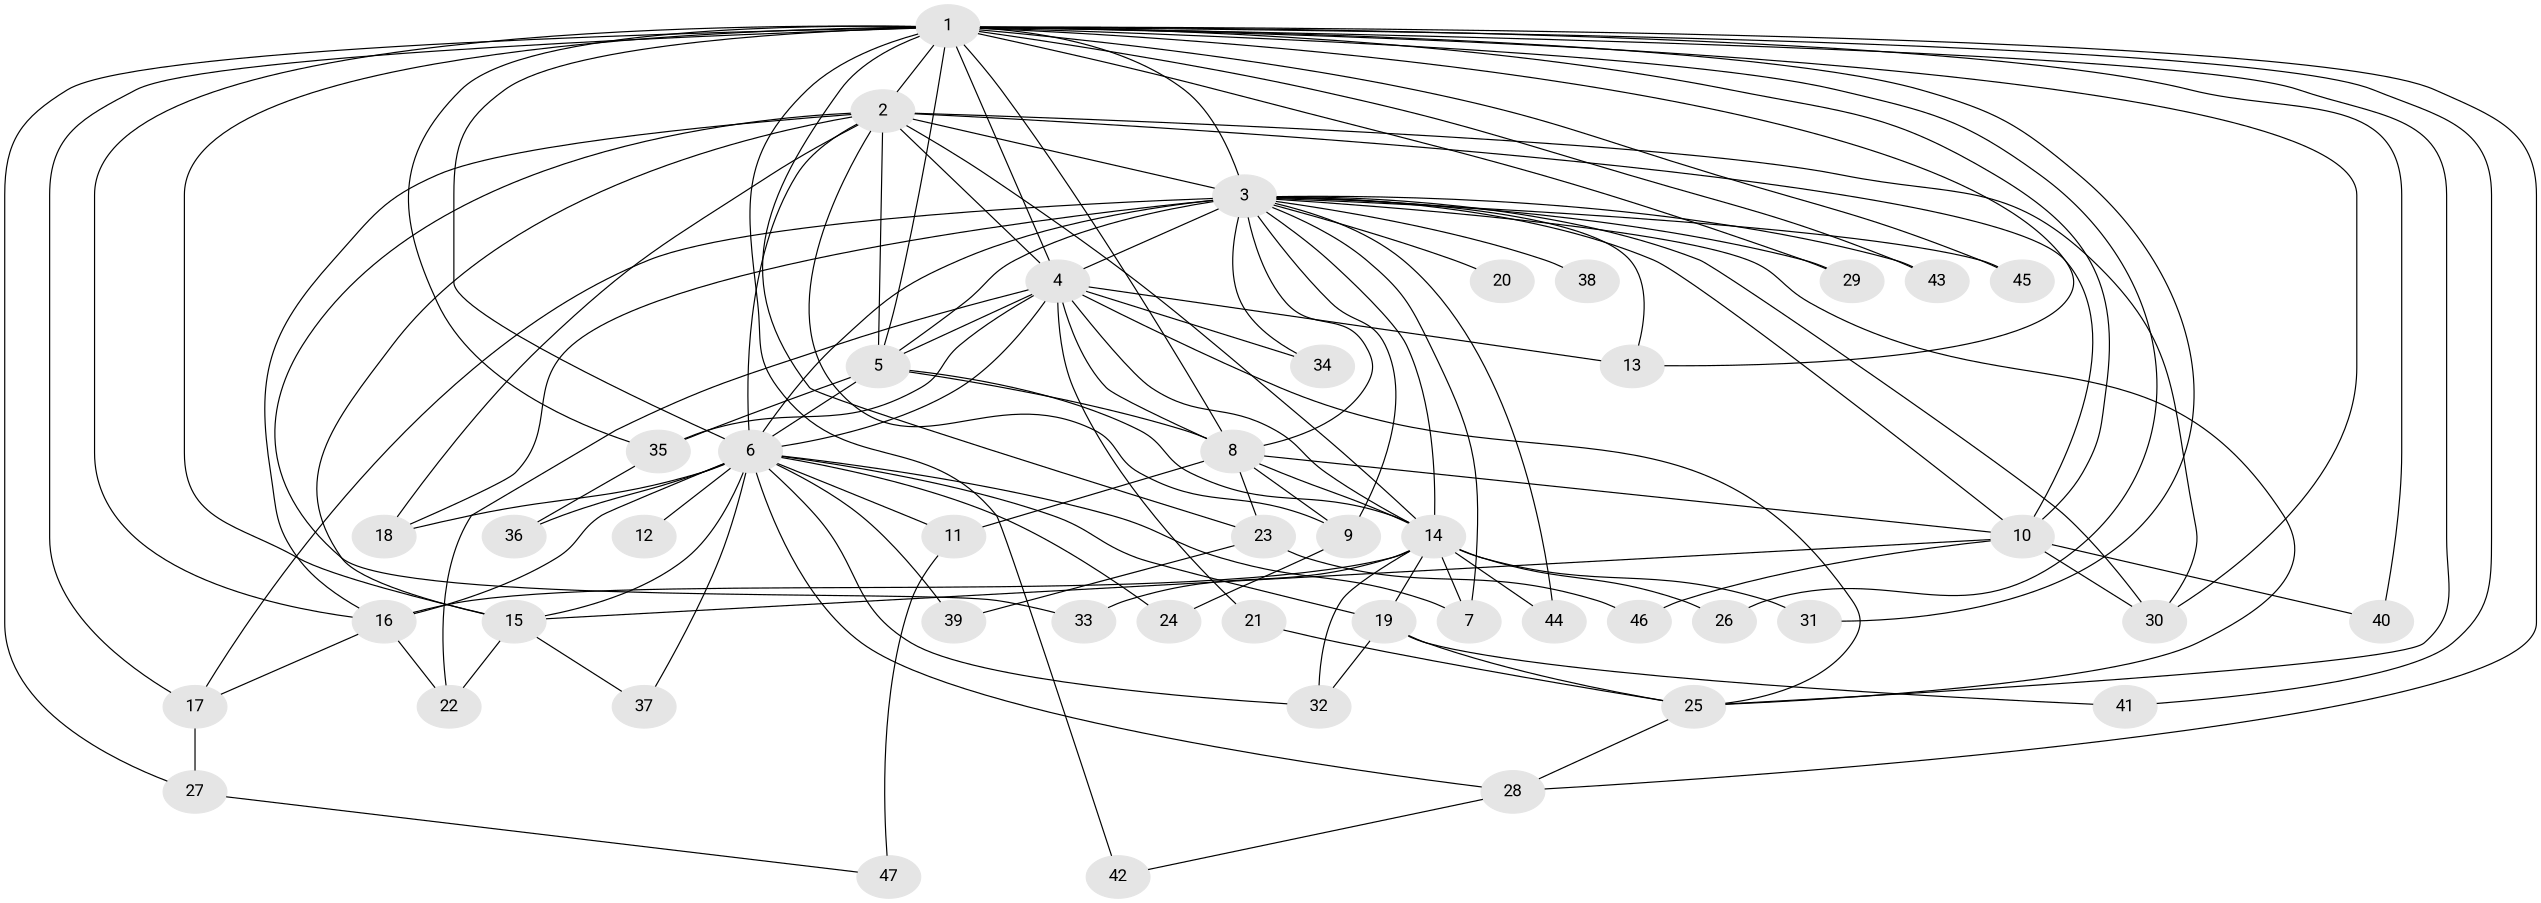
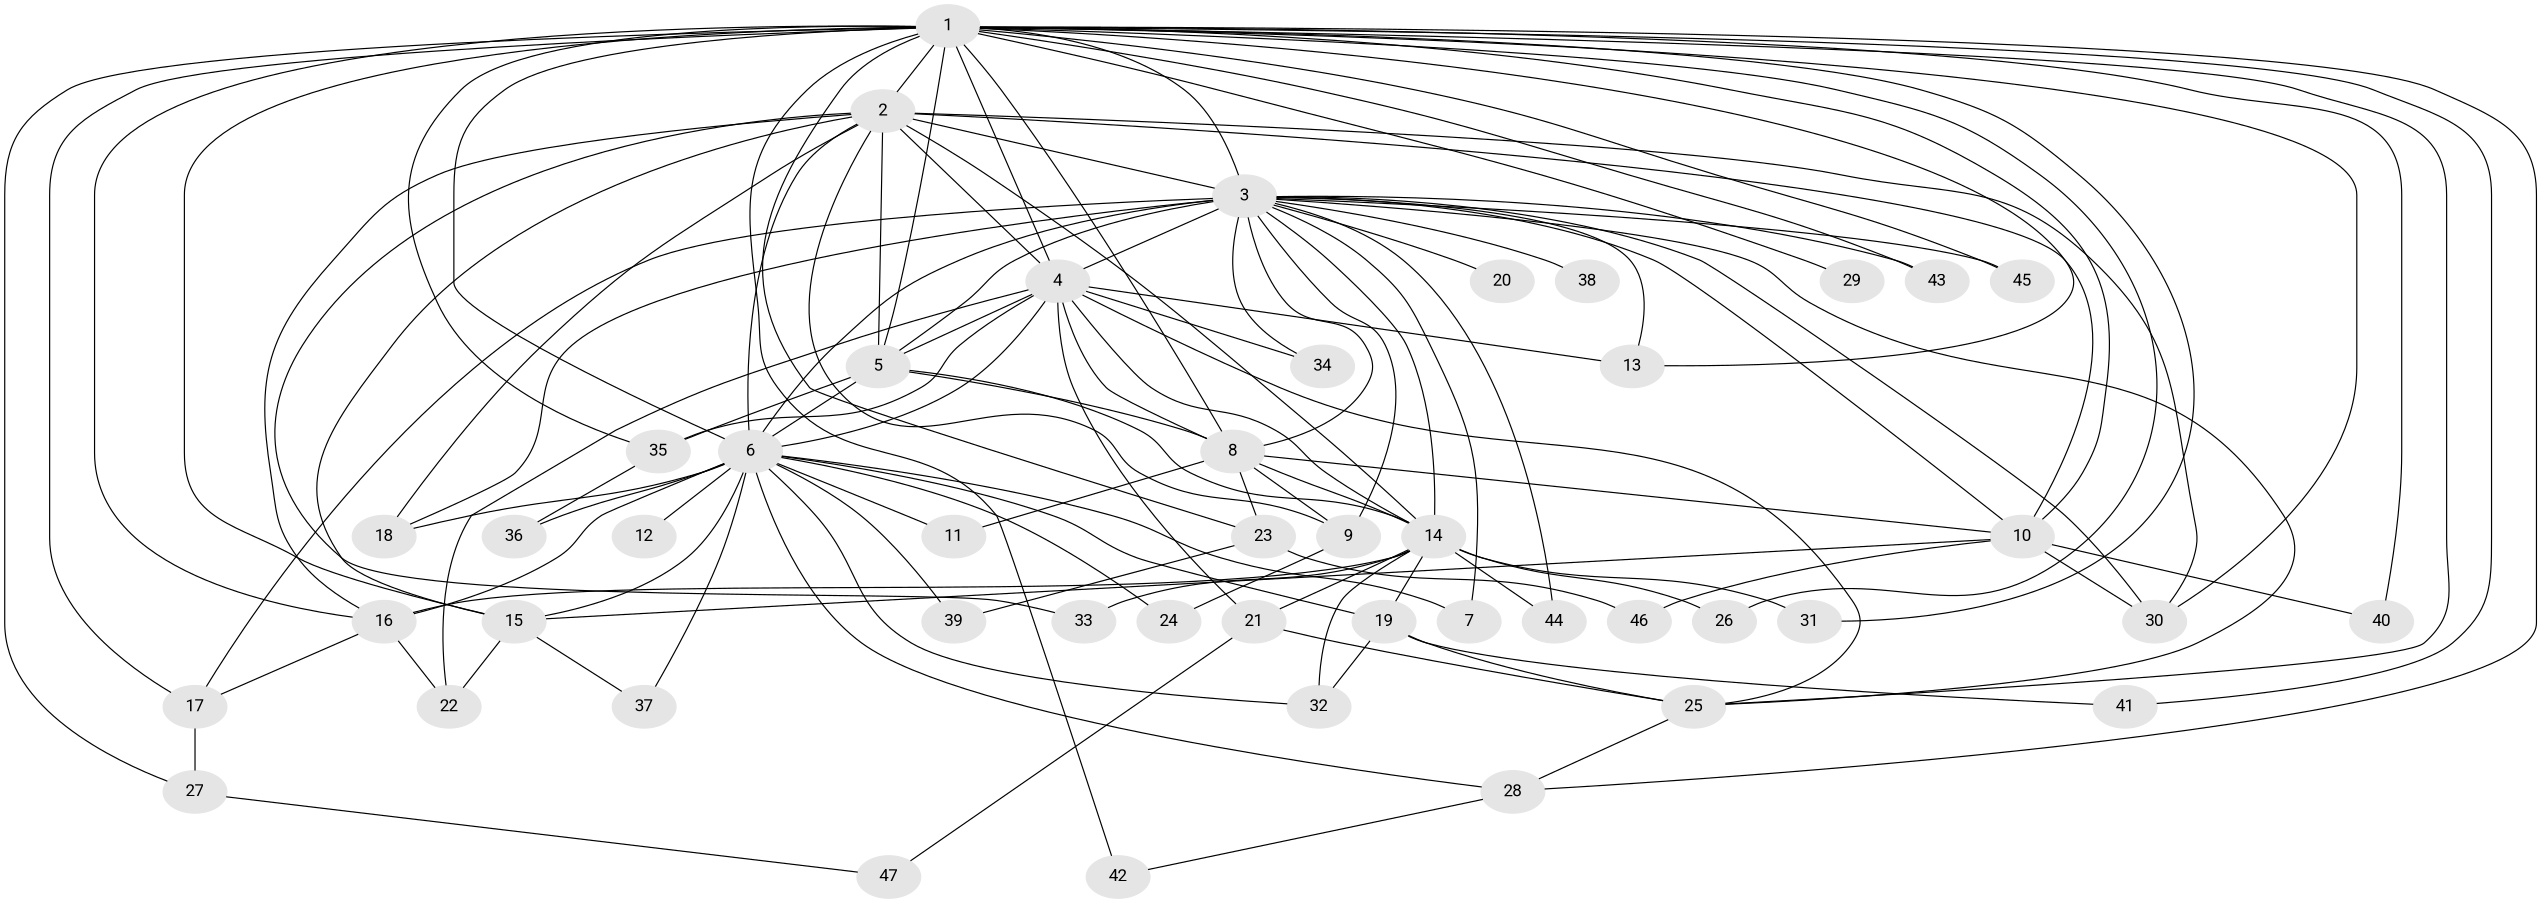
(1623, 225) -> none
(1455, 587) -> (1328, 587)
(890, 701) -> (1063, 755)
